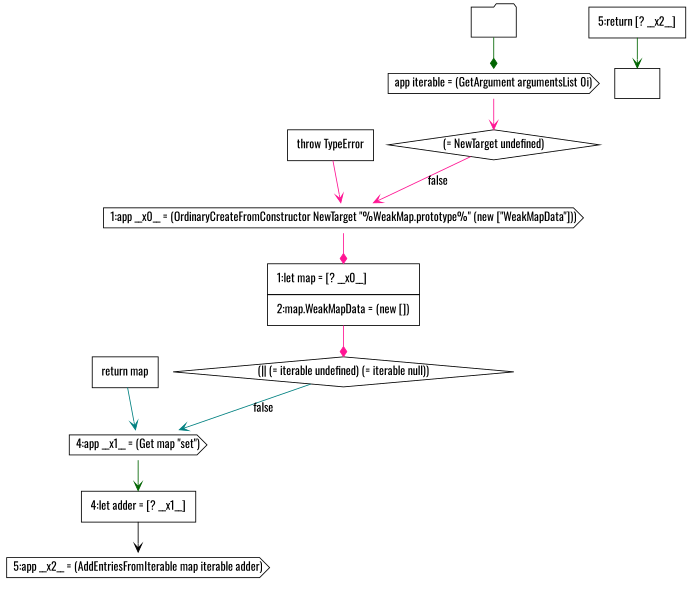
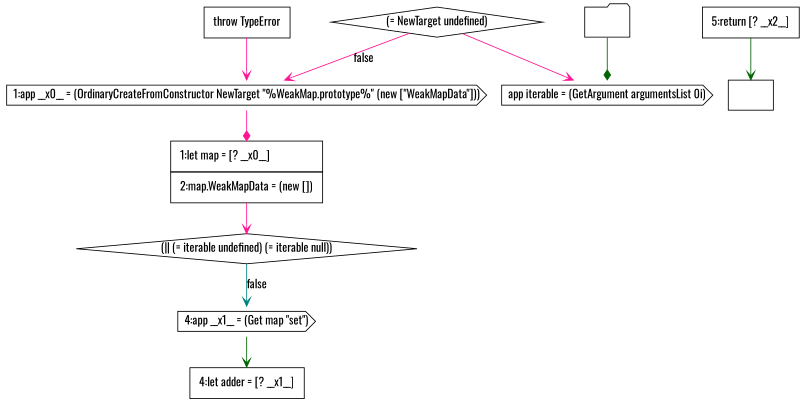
(494, 110) -> (514, 55)
(343, 336) -> (247, 214)
(125, 372) -> none
(138, 568) -> none
